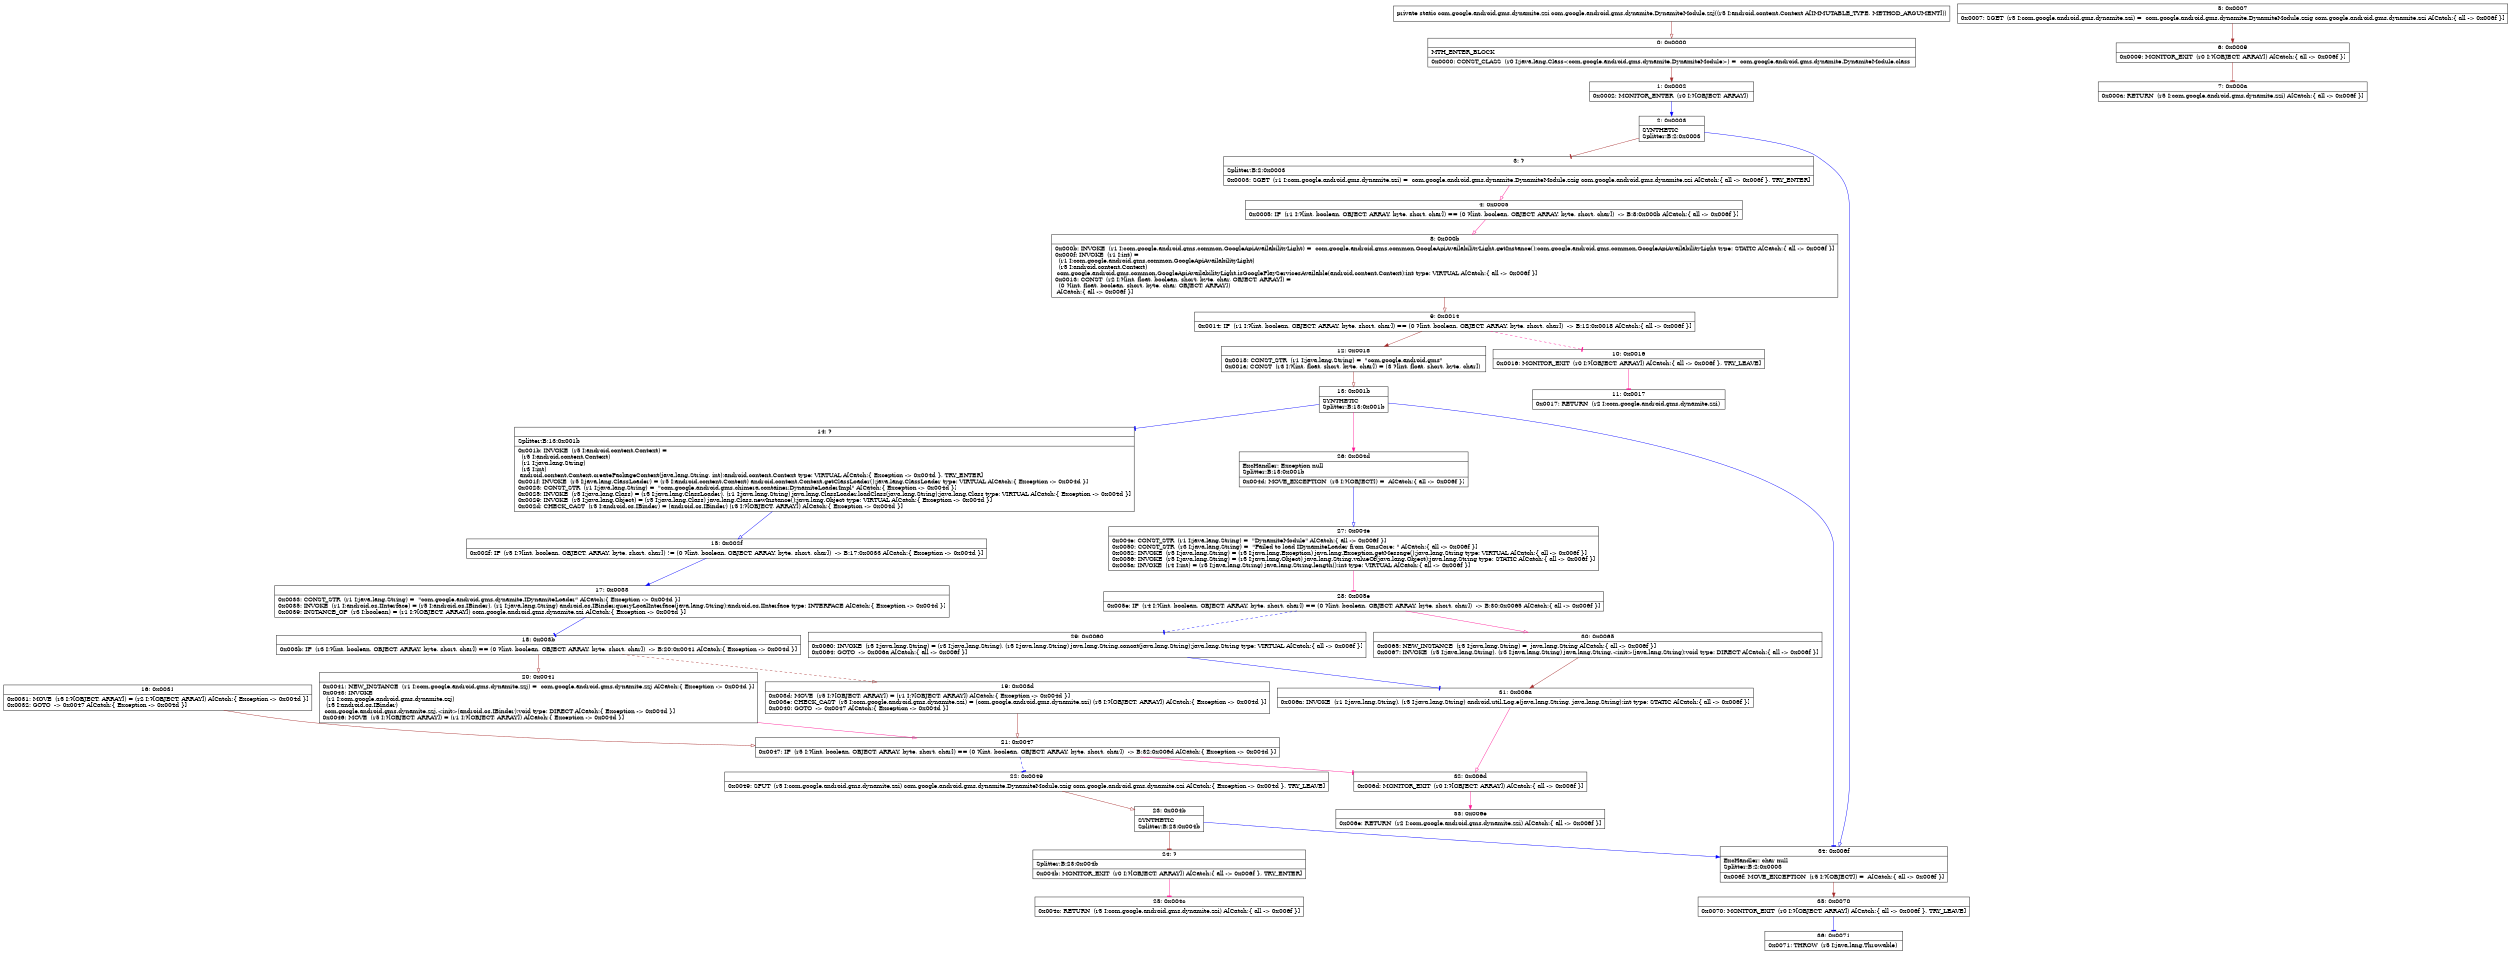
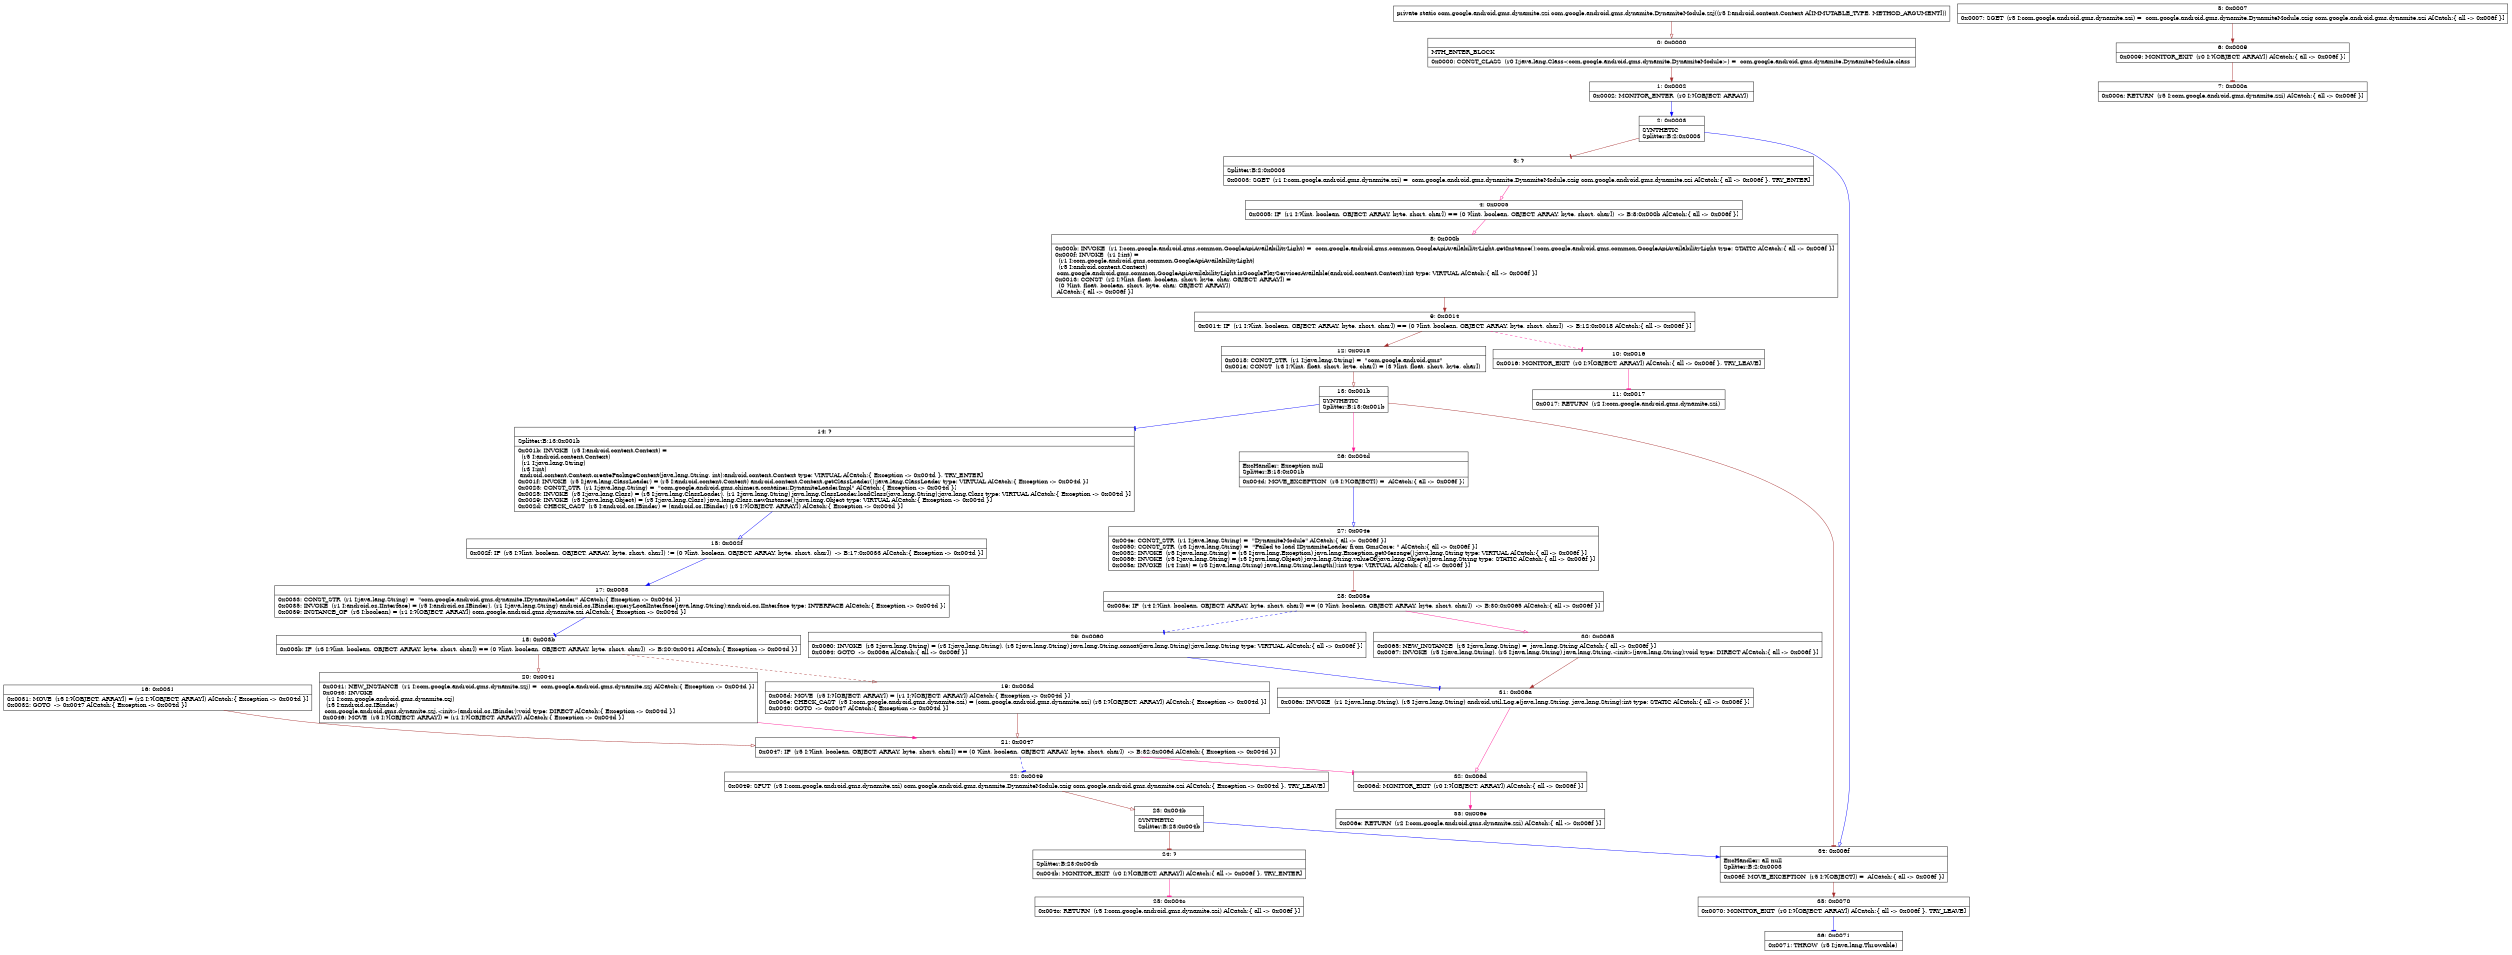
(1445, 303) -> (1445, 303)
(1770, 484) -> (1770, 484)
(1354, 580) -> (1354, 580)
(835, 730) -> (835, 730)
(1756, 861) -> (1753, 861)
